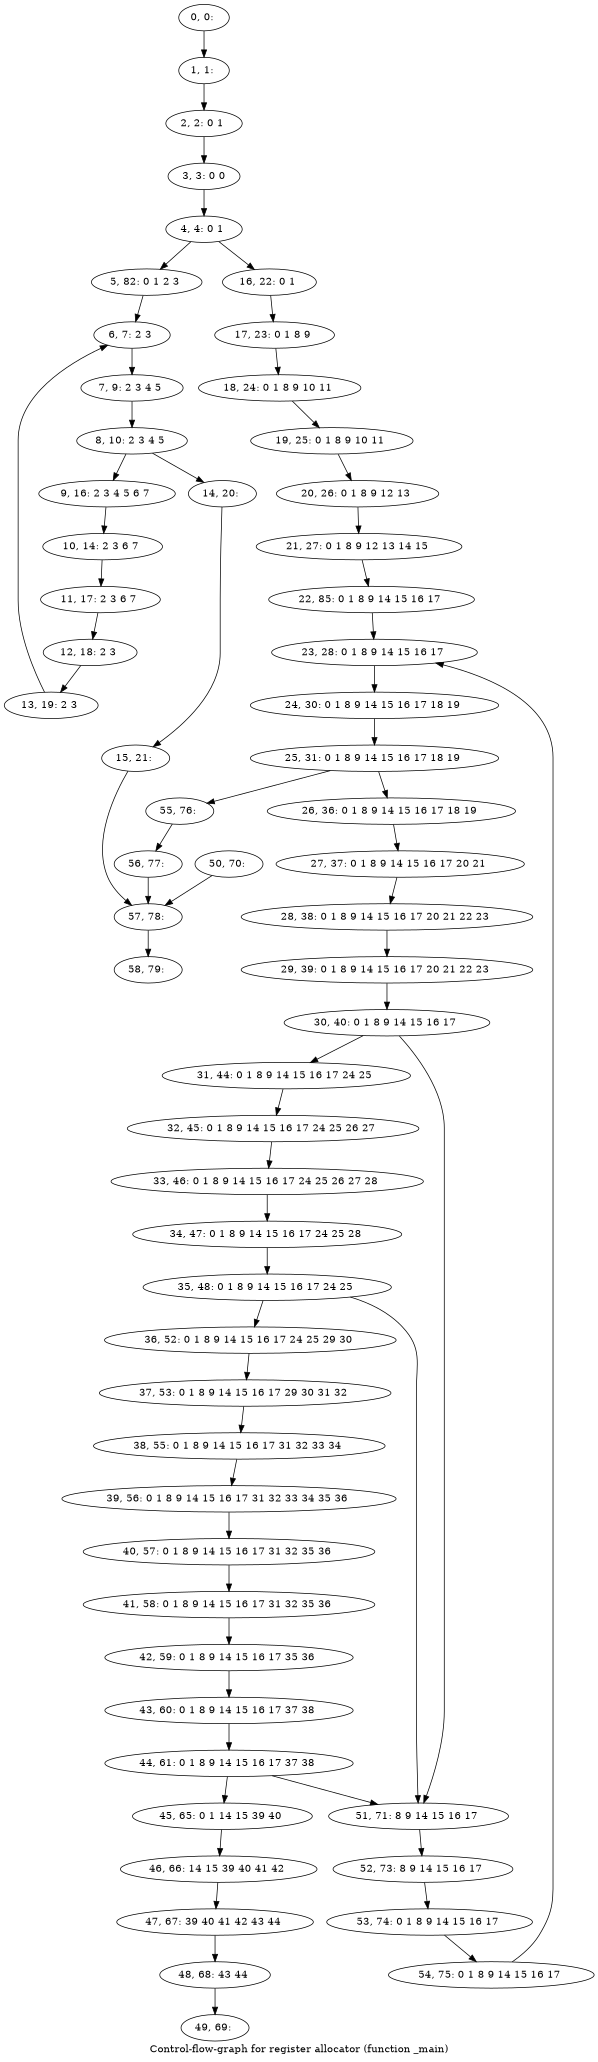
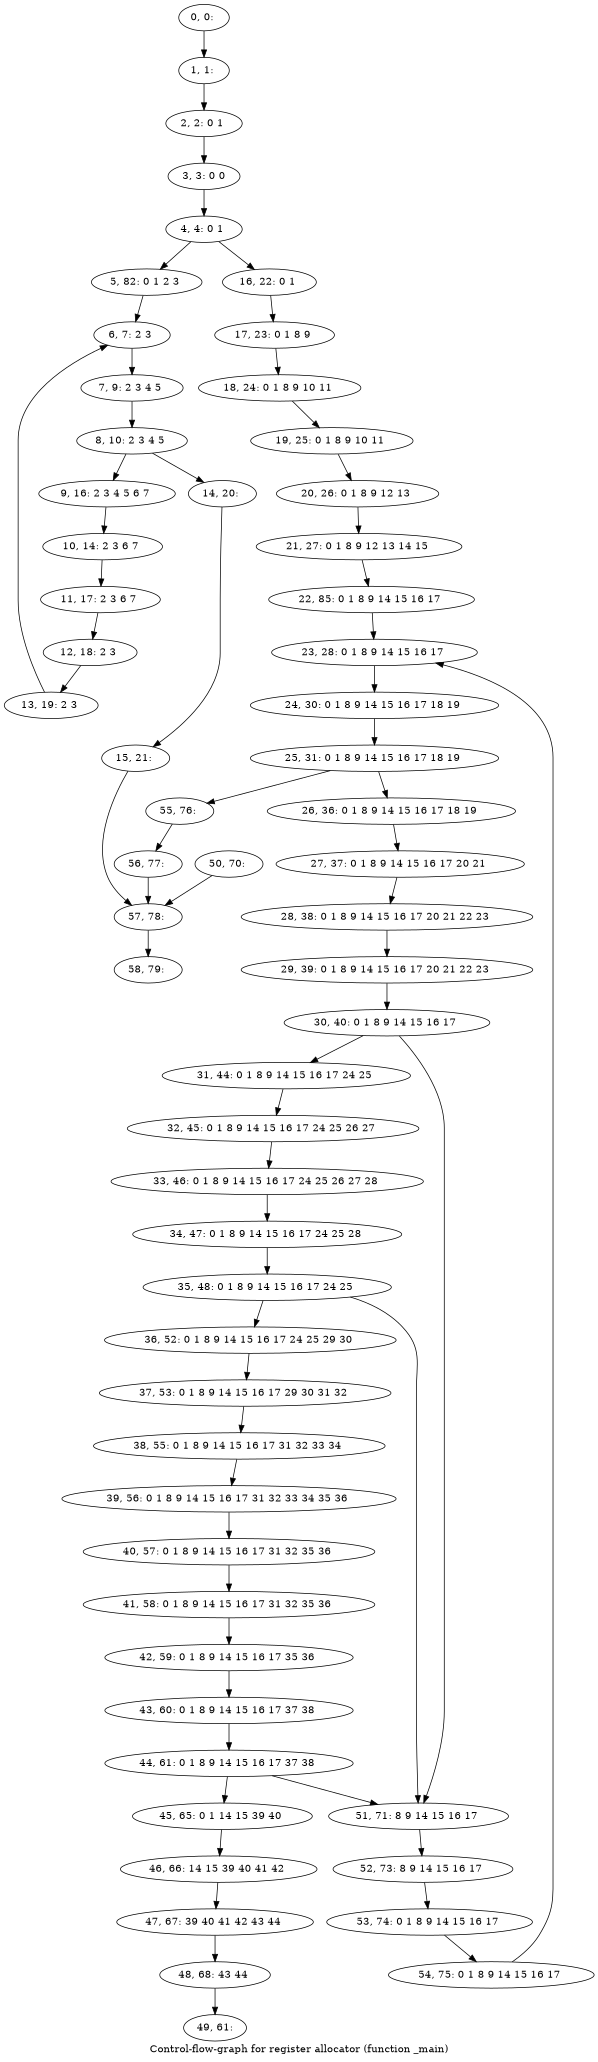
(215, 2028) -> (215, 2028)
